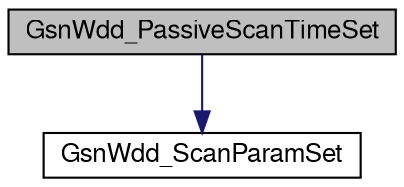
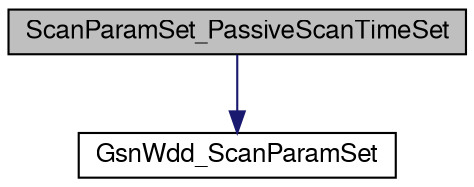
(202, 32) -> (237, 32)
